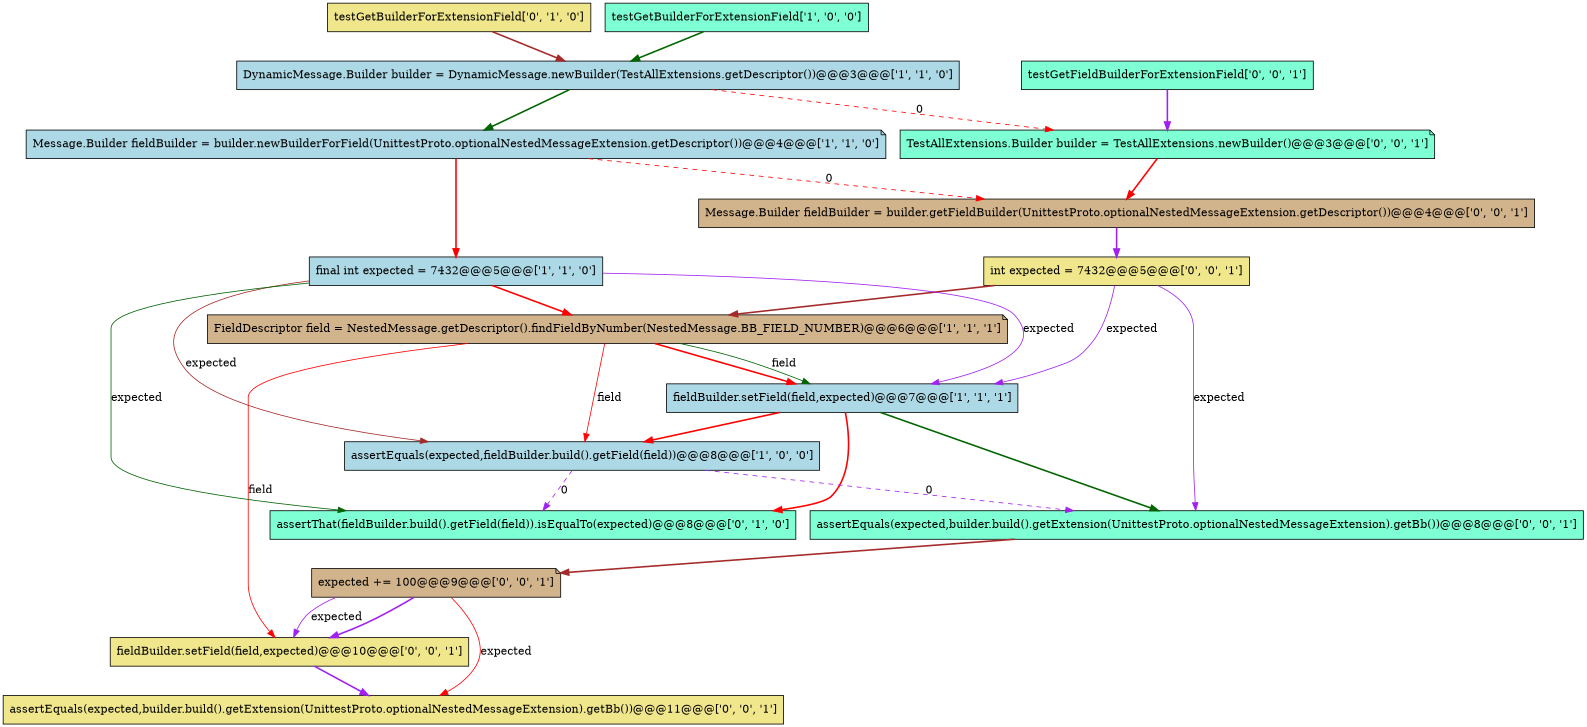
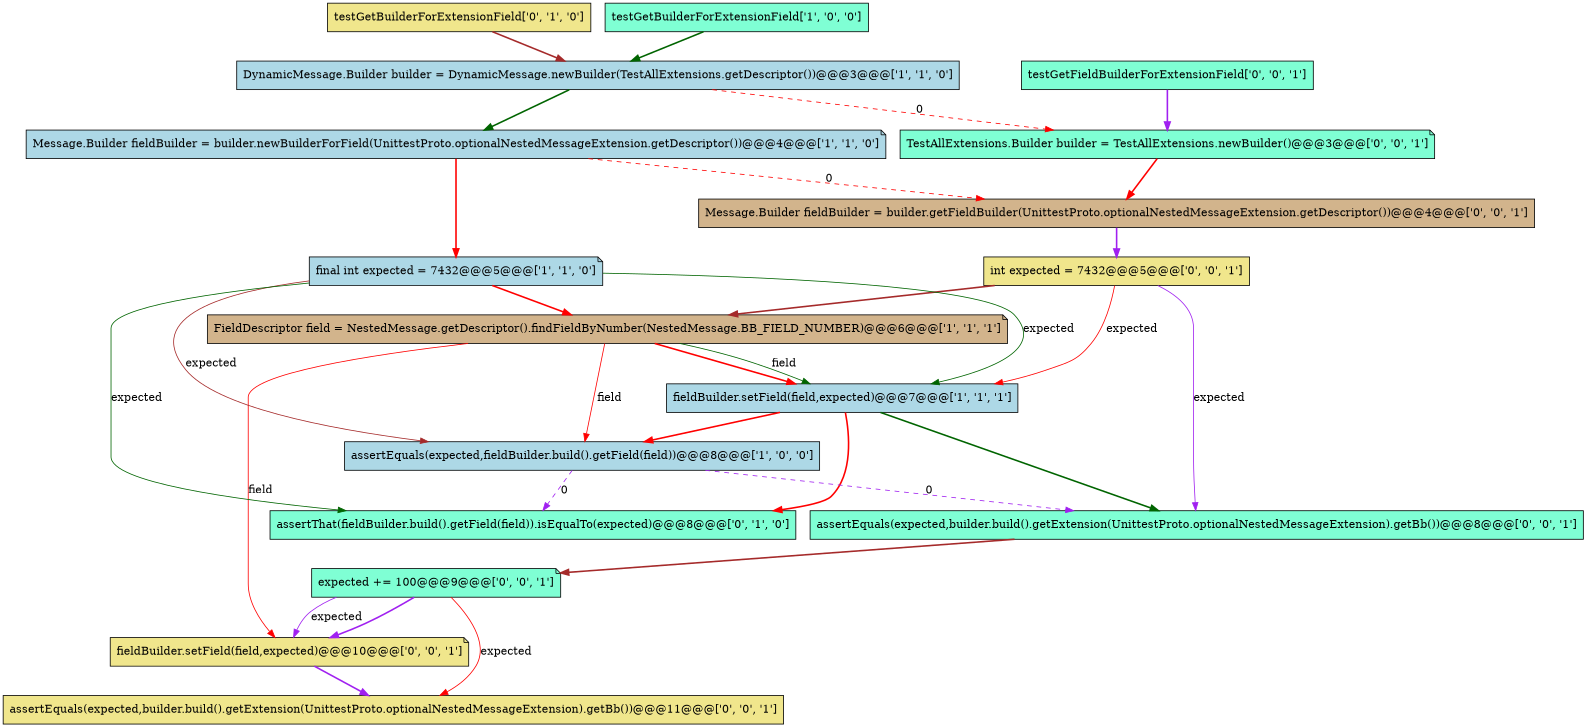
(456, 271) -> (456, 271)
(872, 285) -> (872, 285)
(1079, 356) -> (1079, 356)
(436, 583) -> (436, 583)
(289, 652) -> (289, 652)
